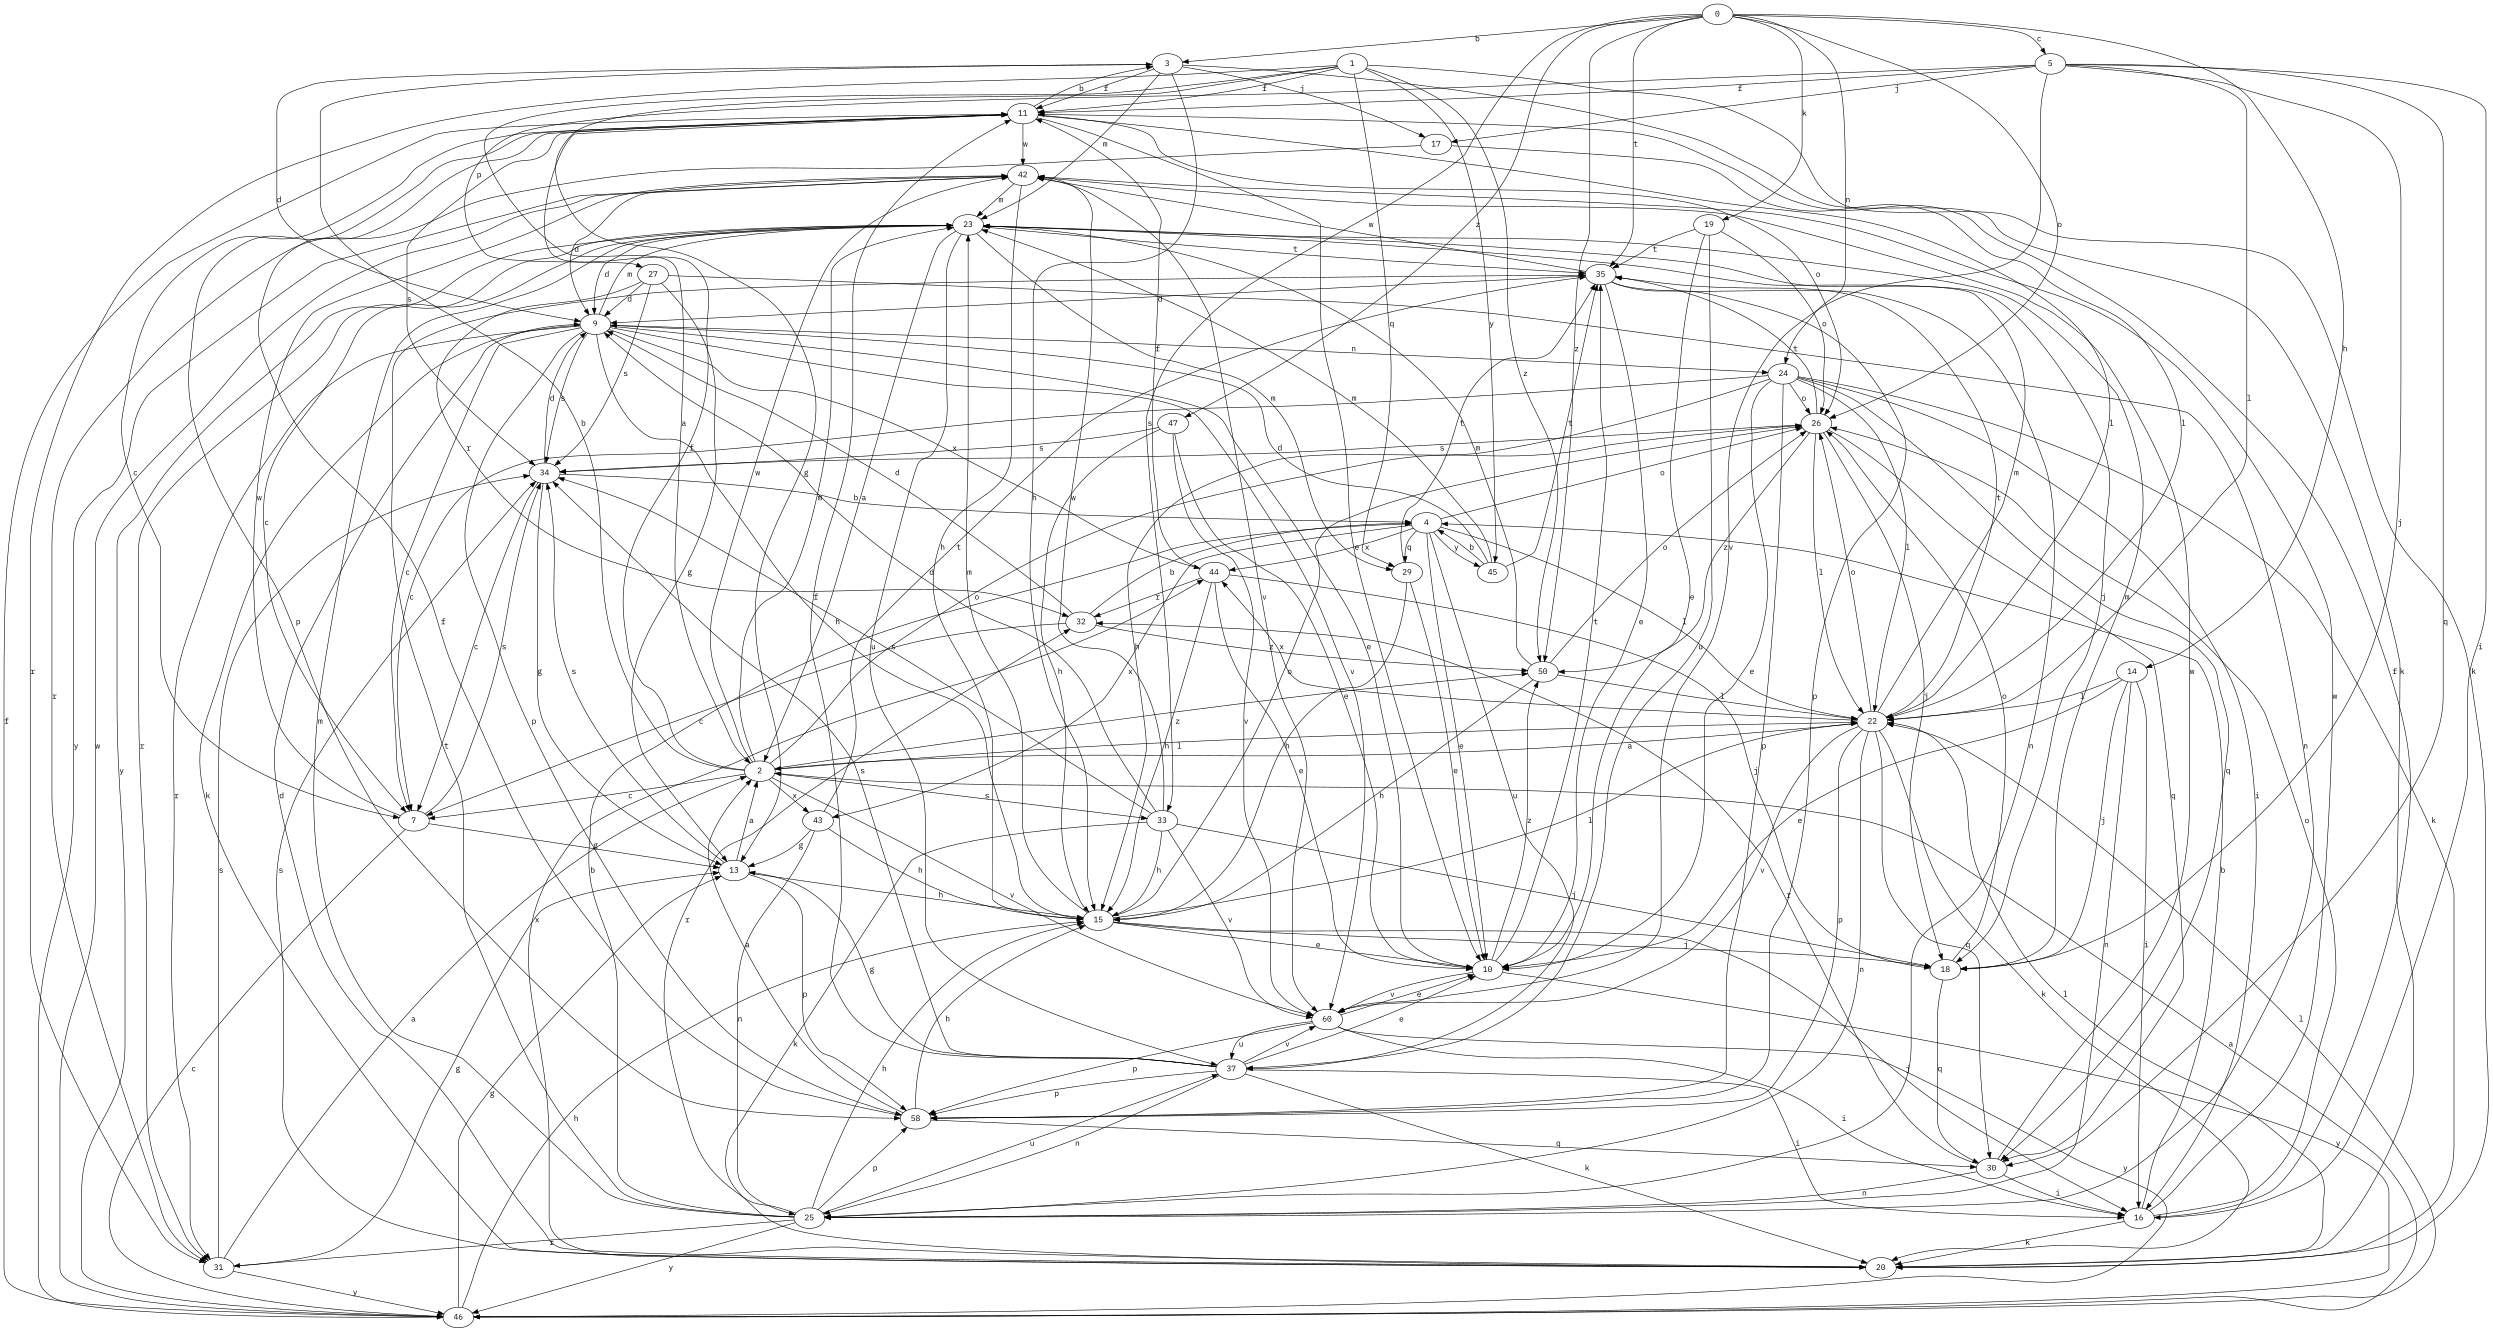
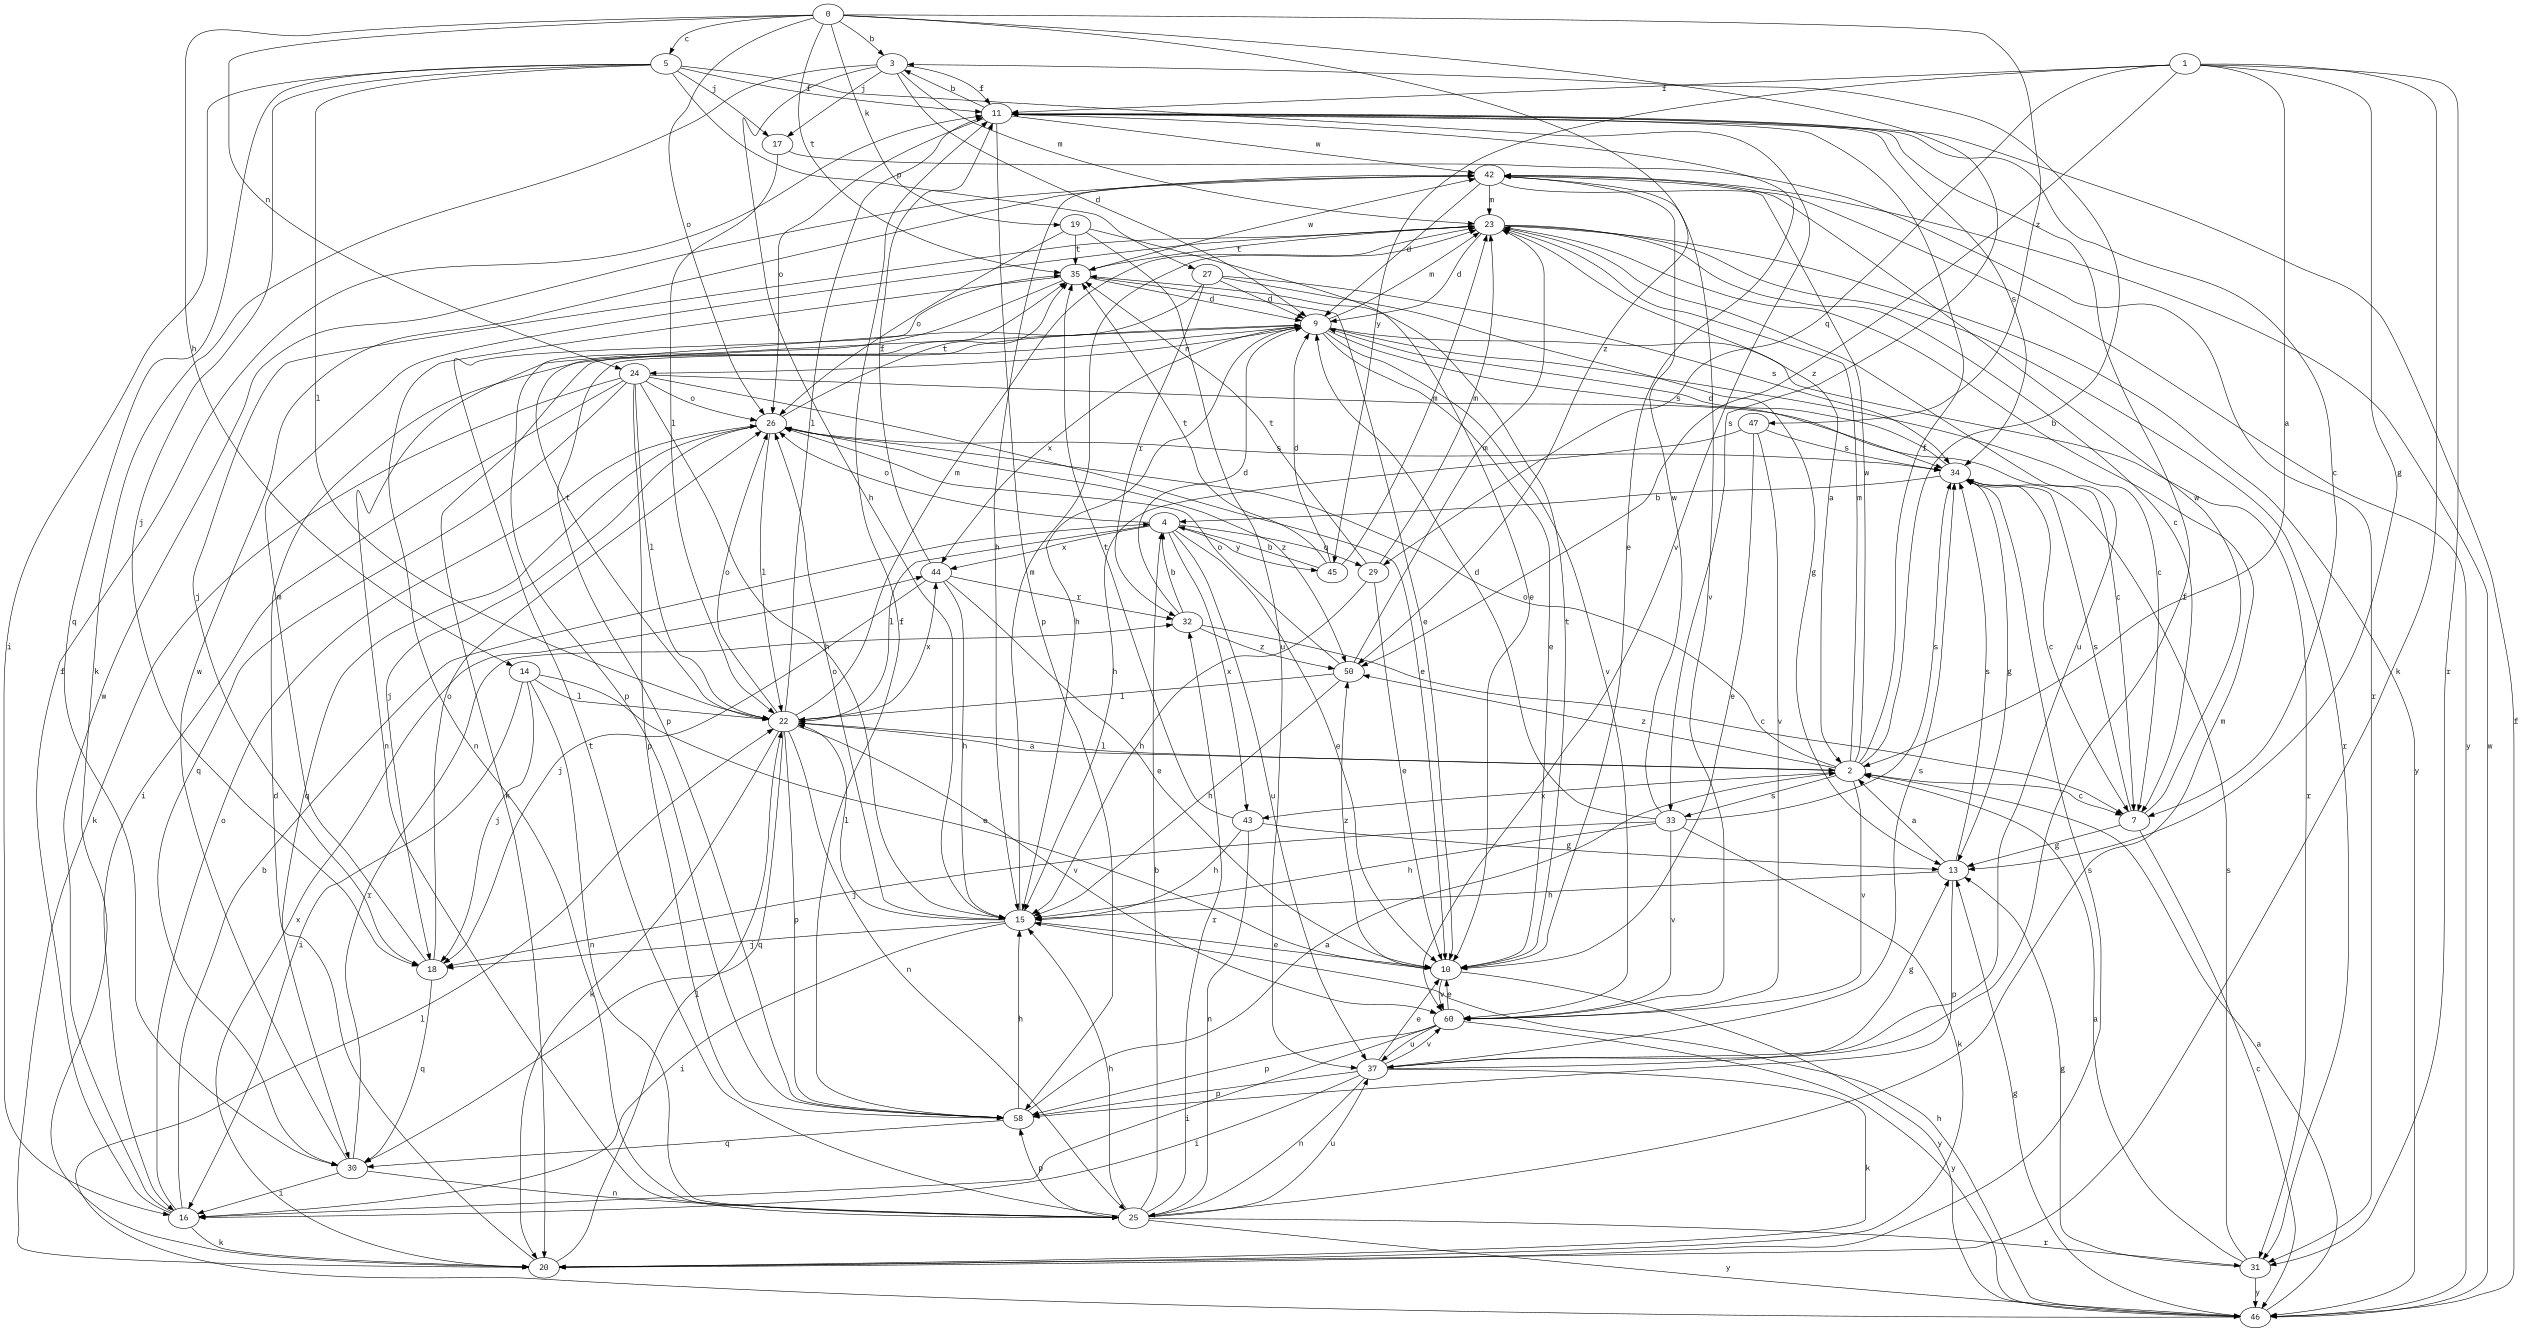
(1769, 209) -> (816, 365)
(1214, 372) -> (1463, 420)
(1908, 1069) -> (682, 1069)
